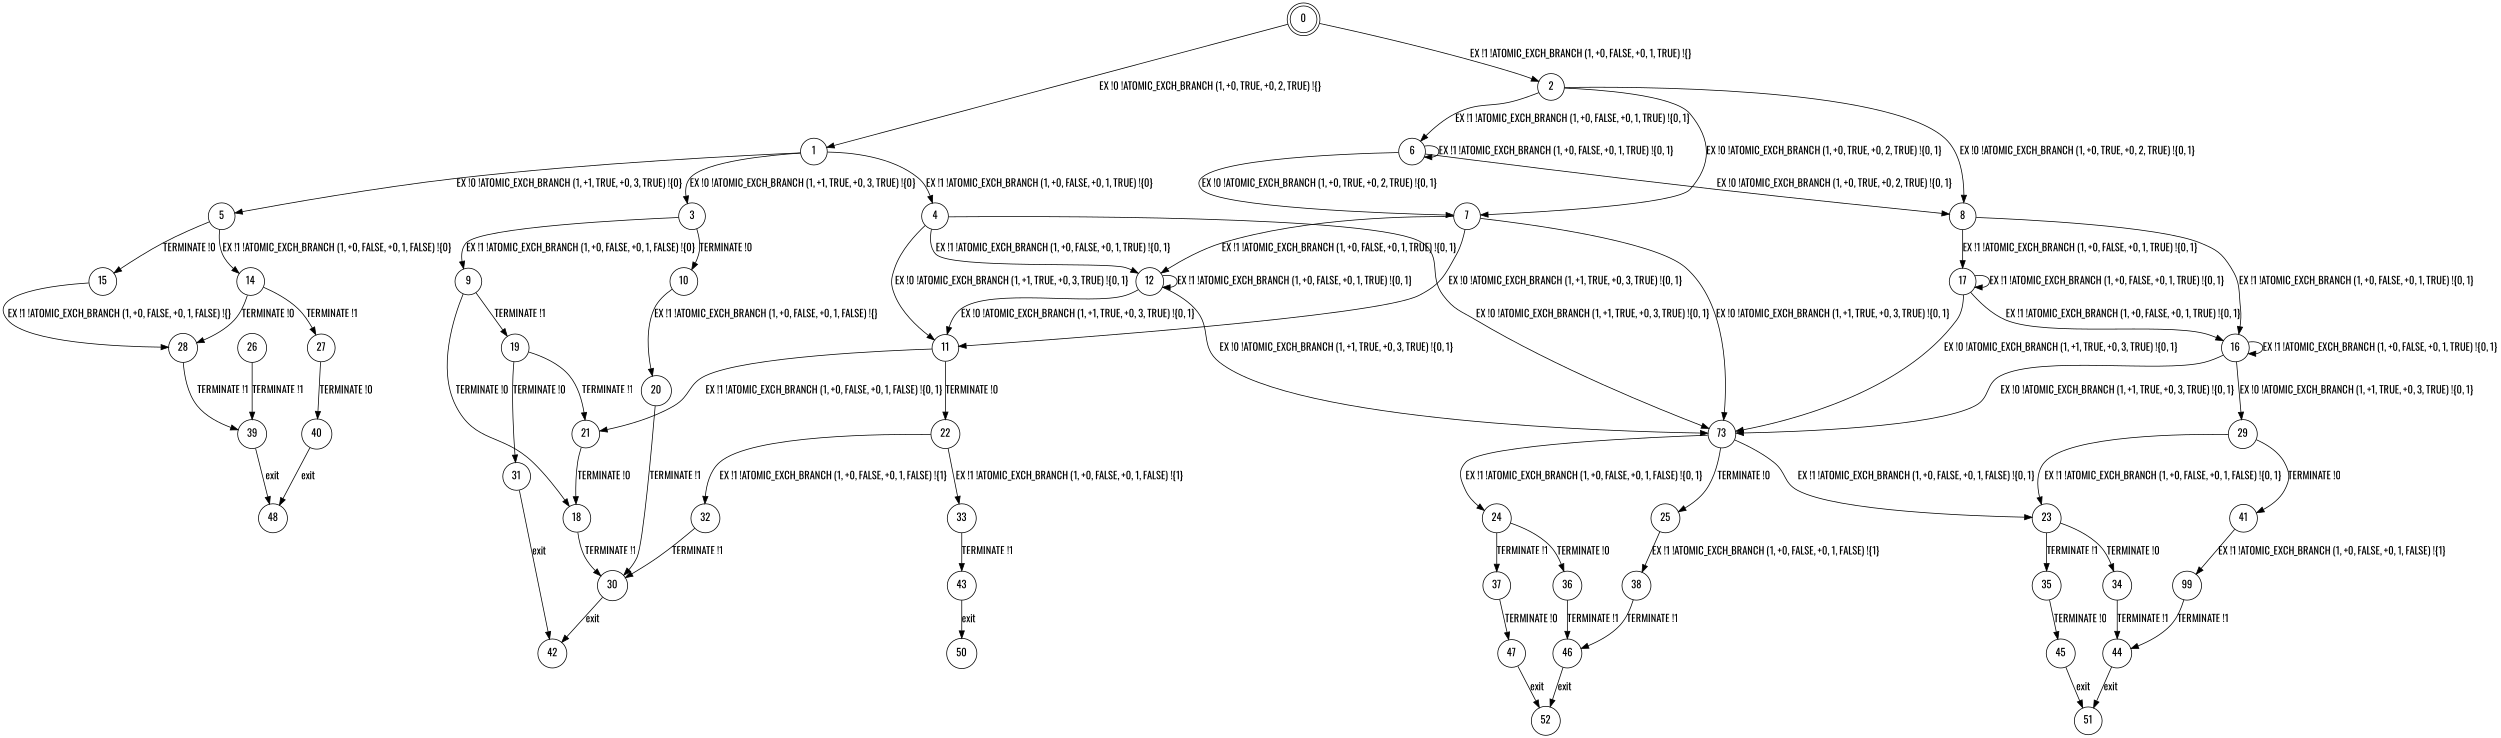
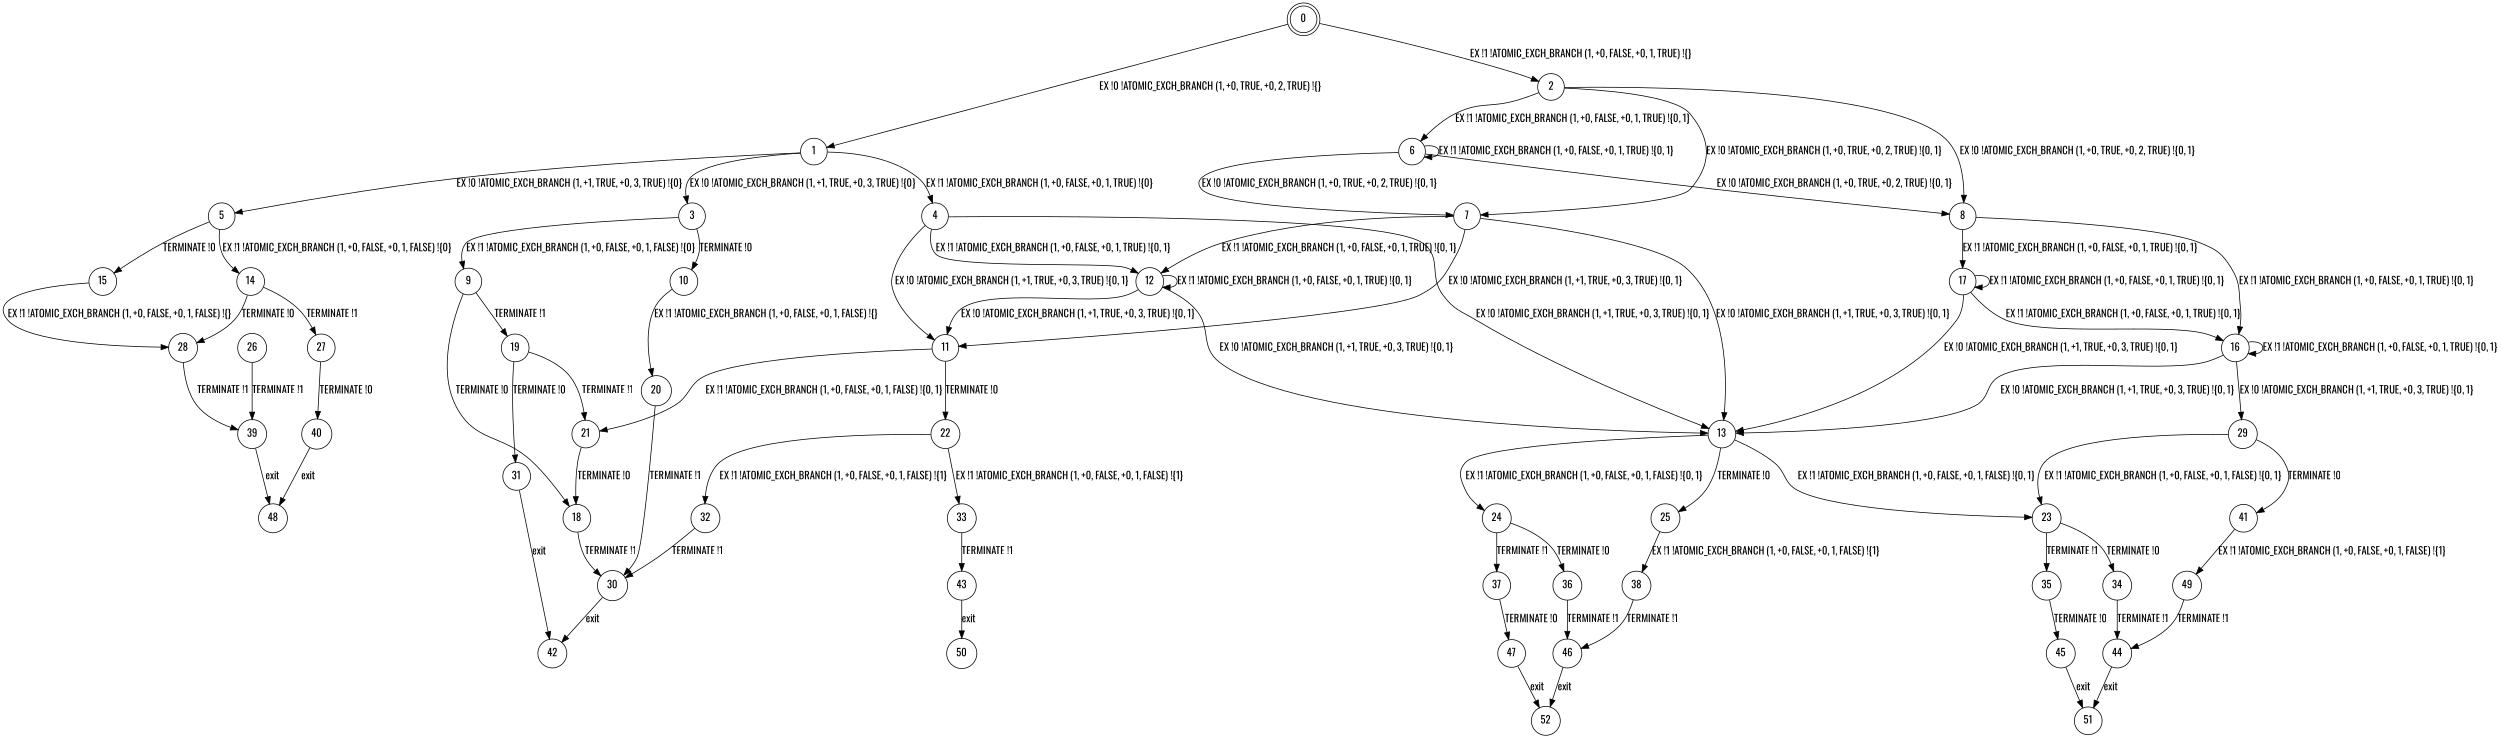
(1722, 434) -> (1722, 434)
(2187, 586) -> (2187, 586)
